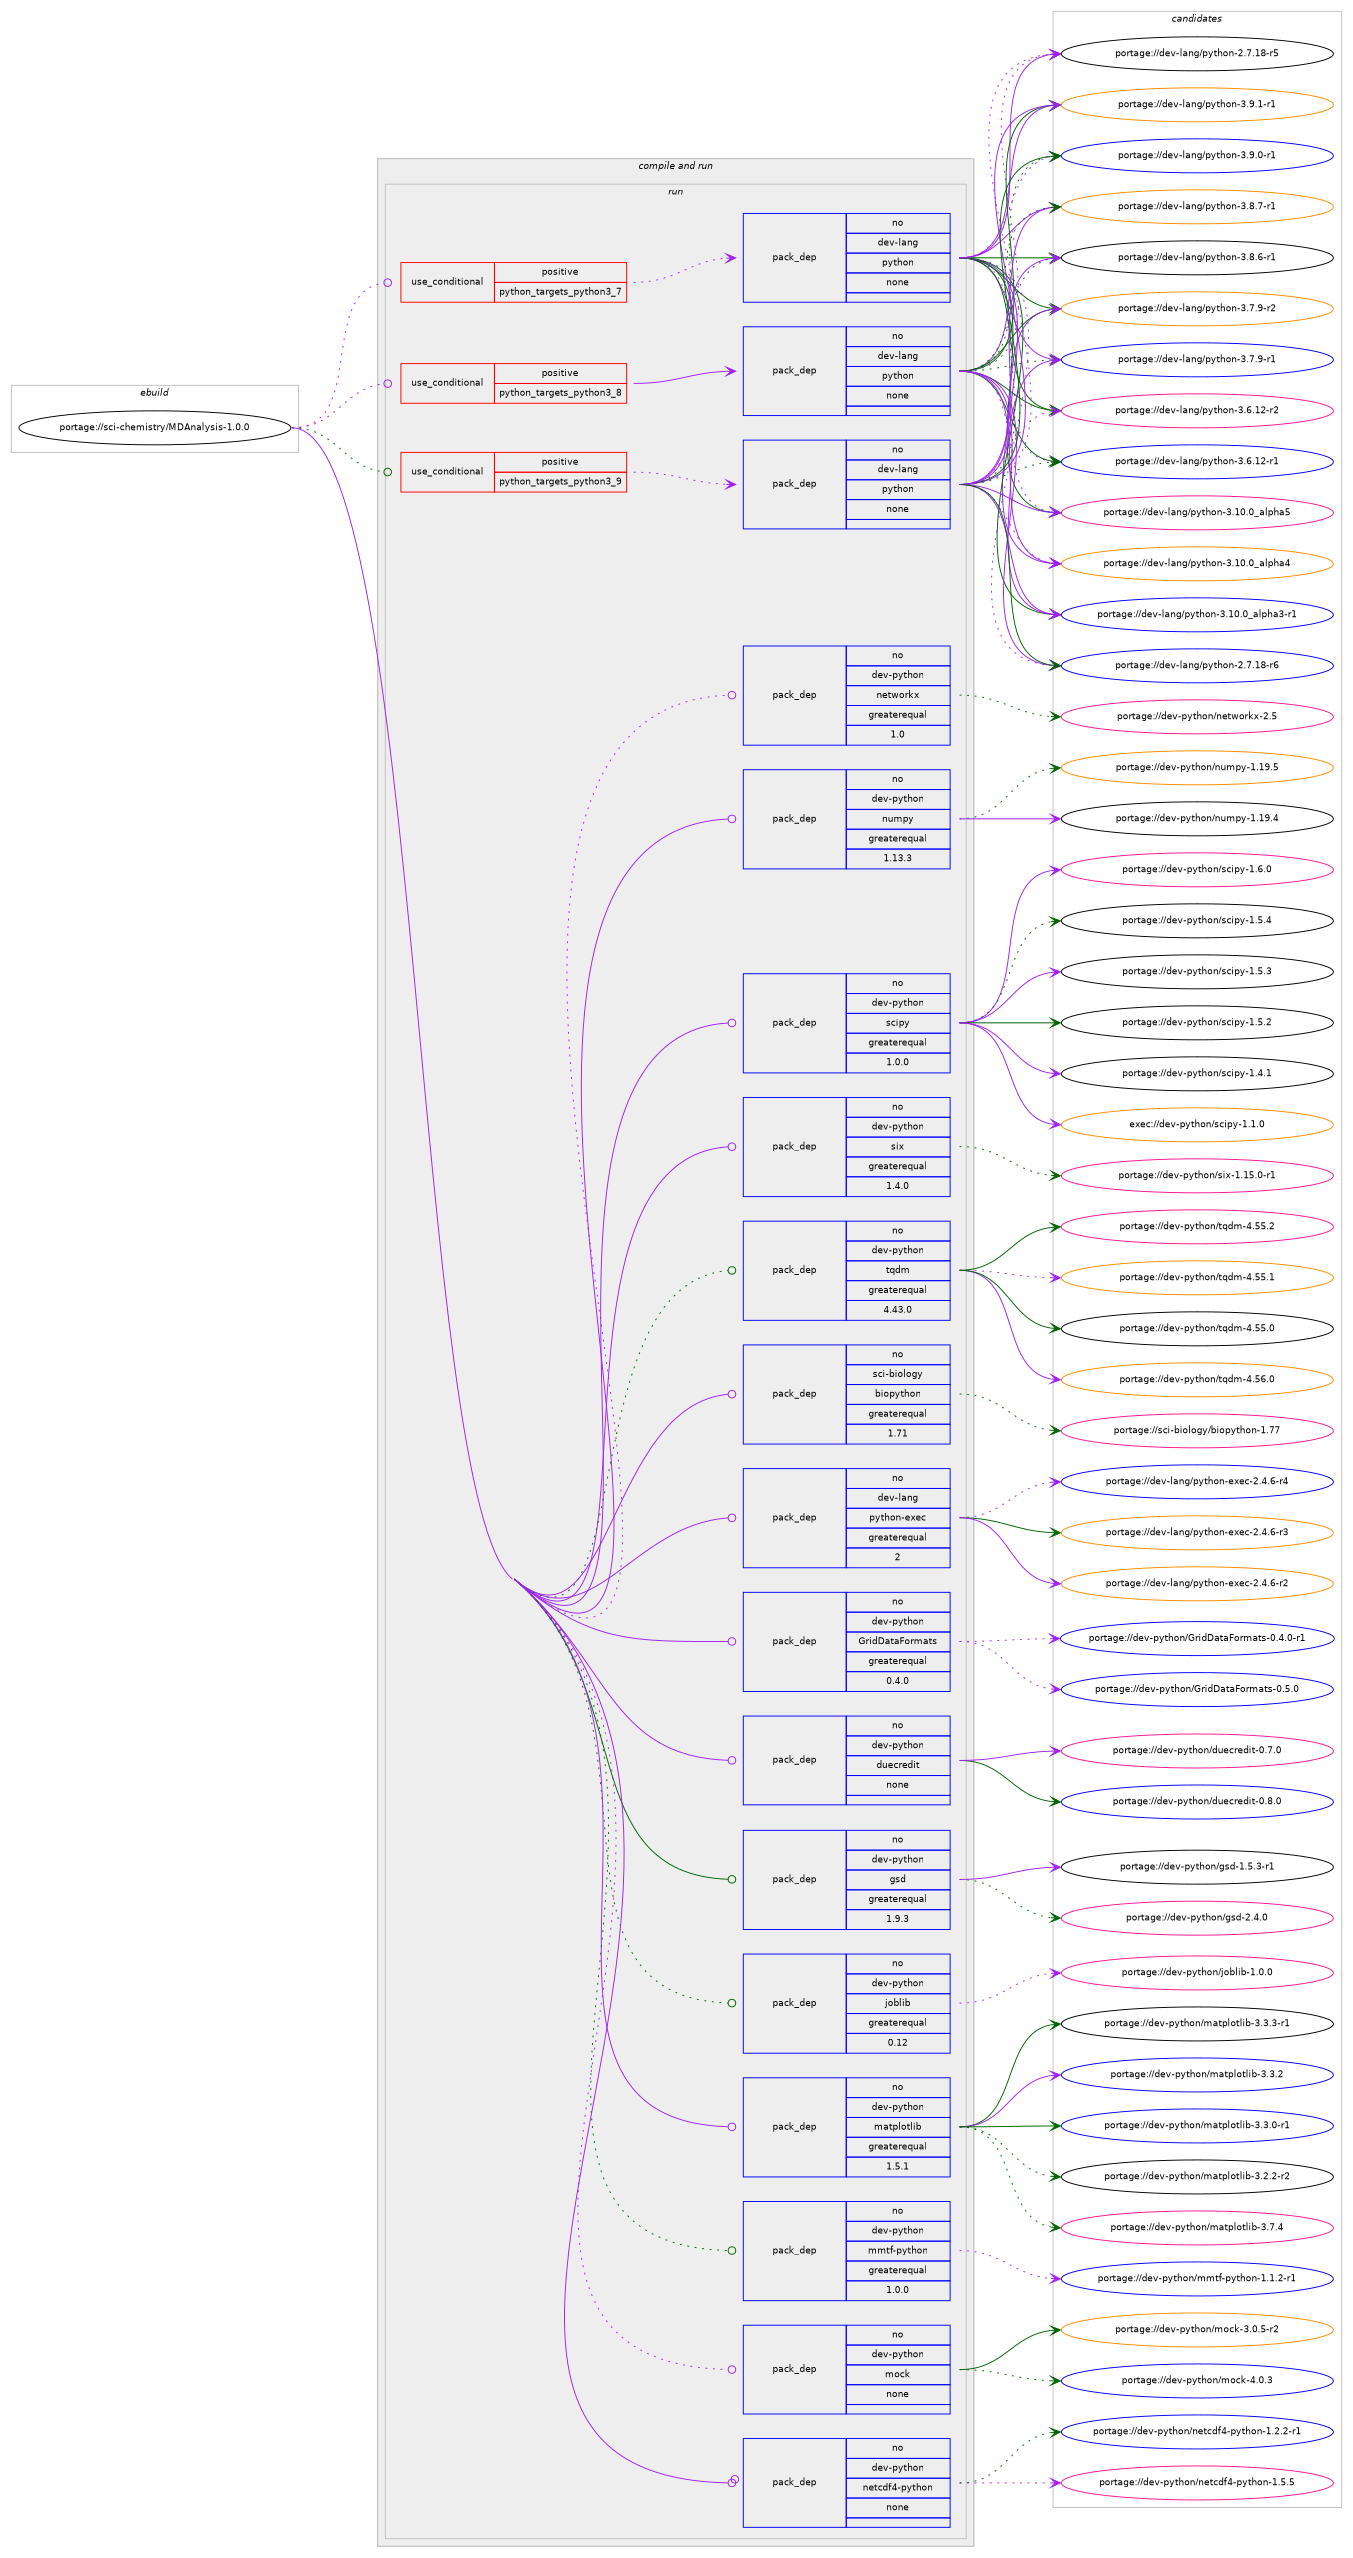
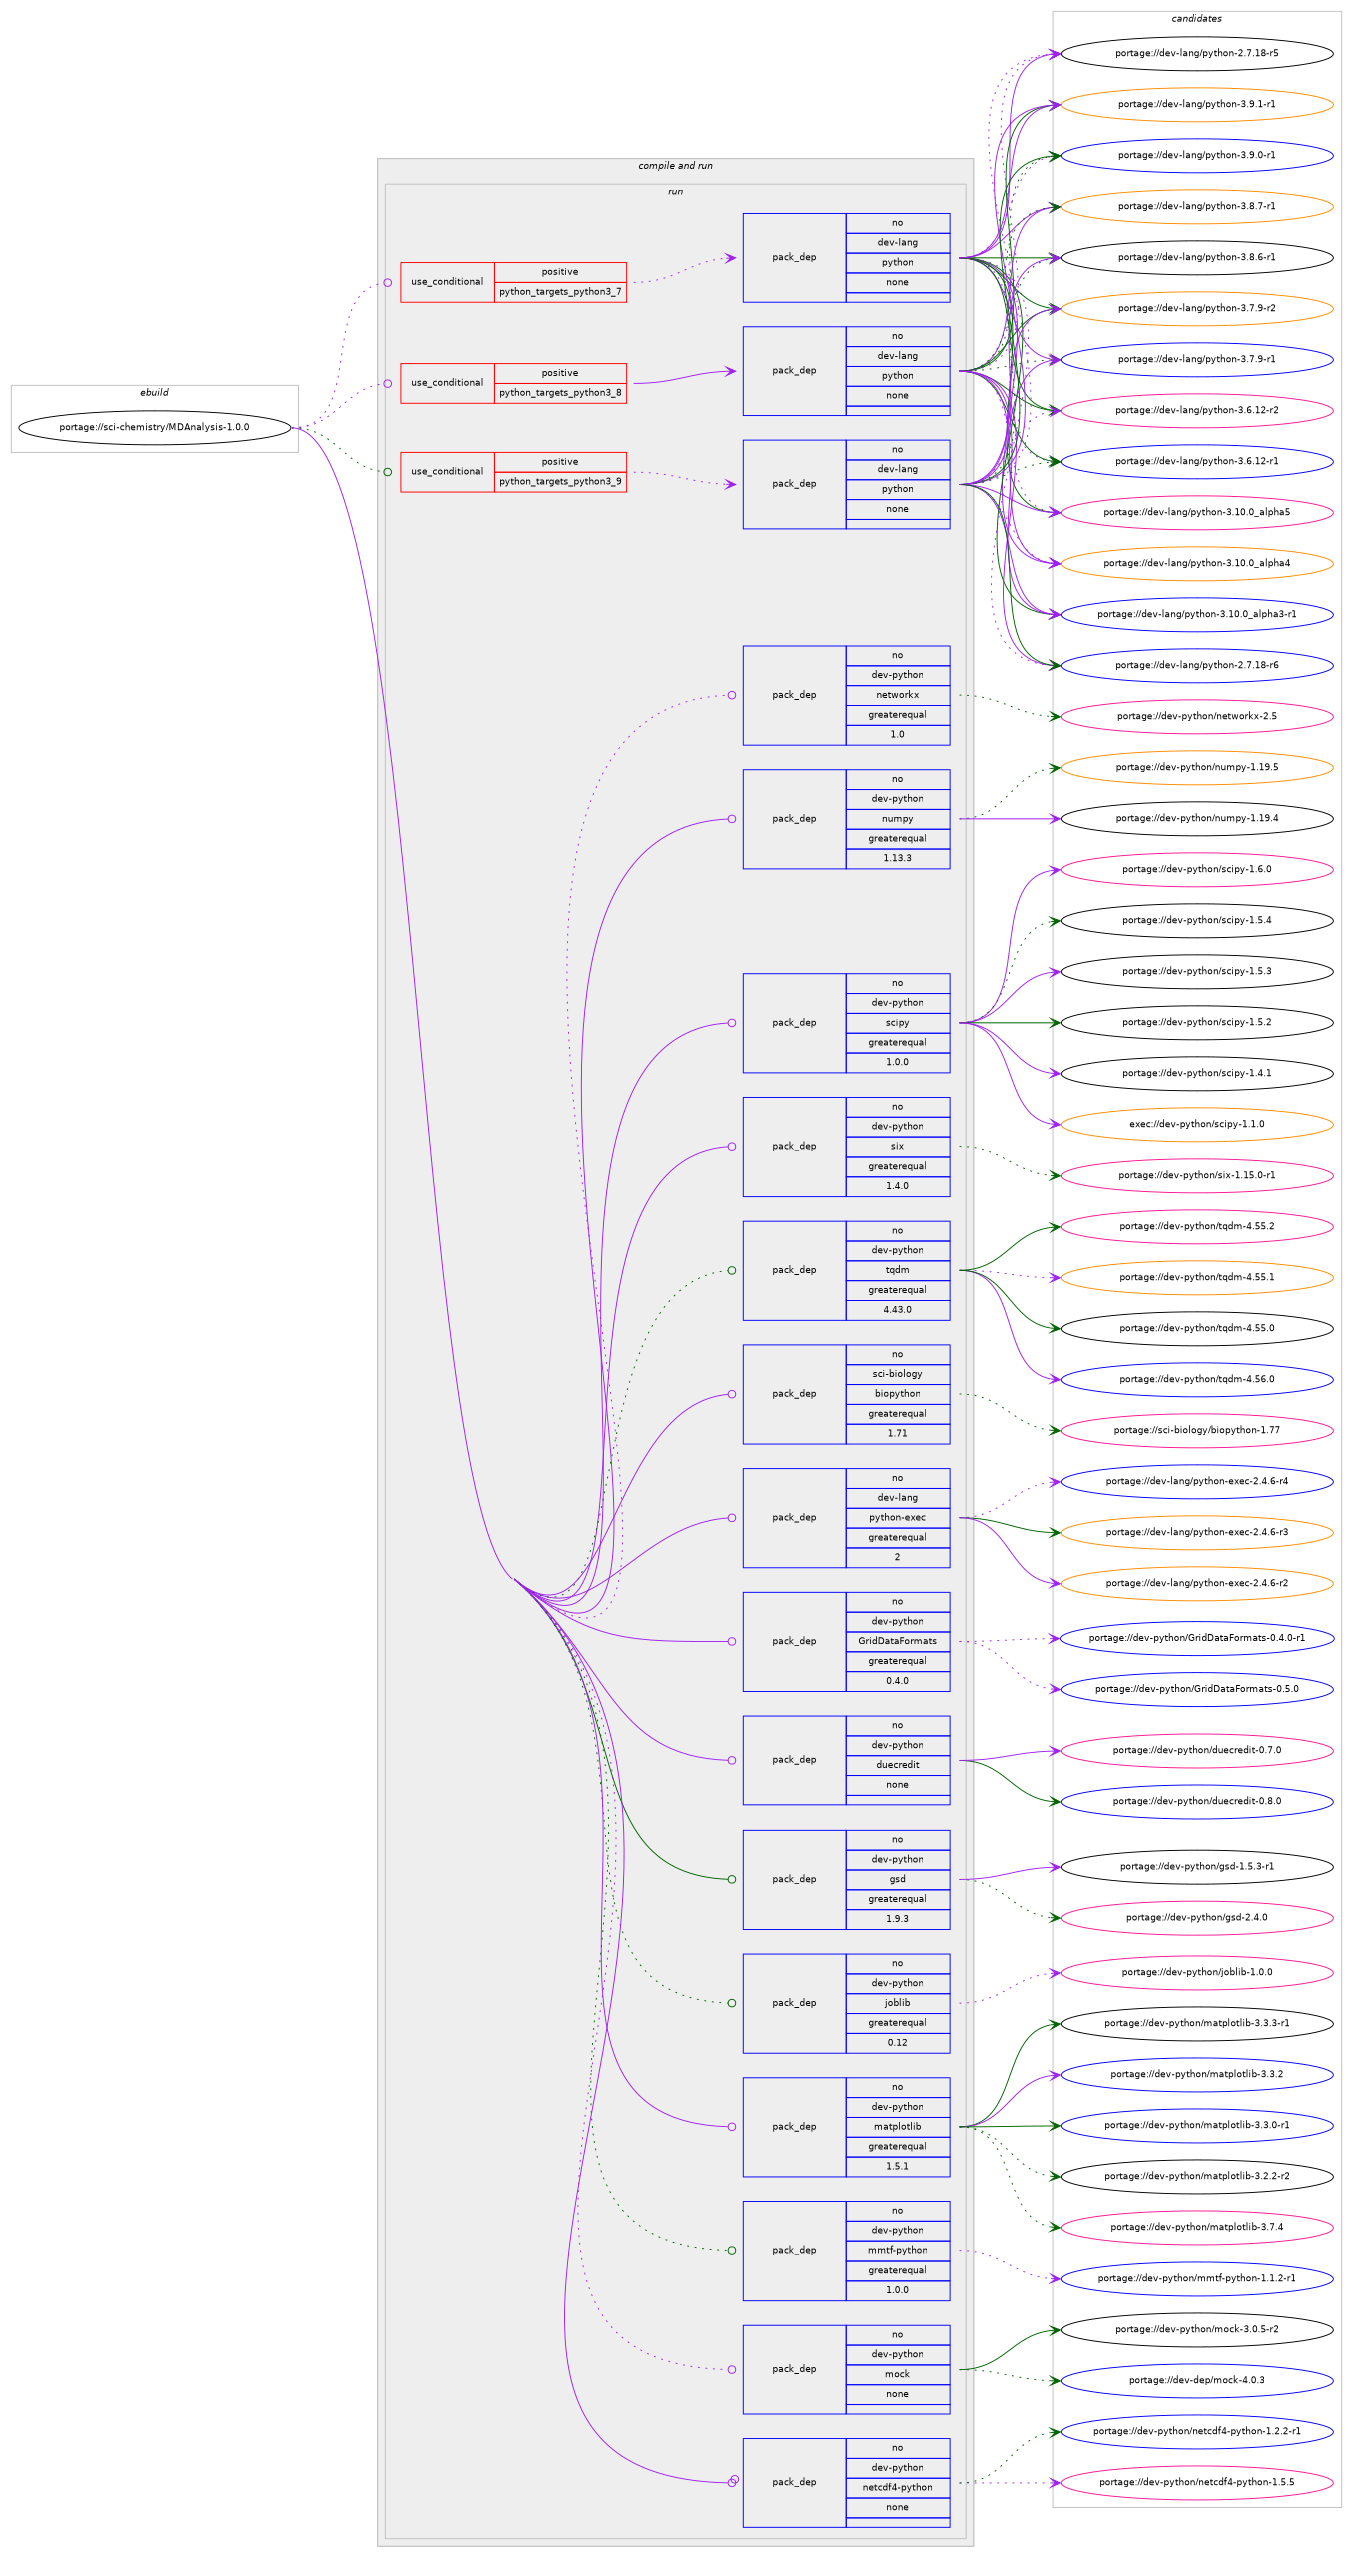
(1197, 1380) -> (1197, 1380)
(1197, 2330) -> (1197, 2330)
(1197, 2381) -> (1197, 2381)
